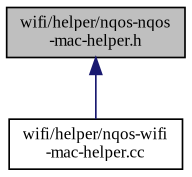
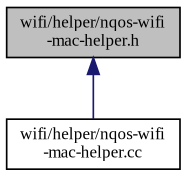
(96, 32) -> (93, 32)
